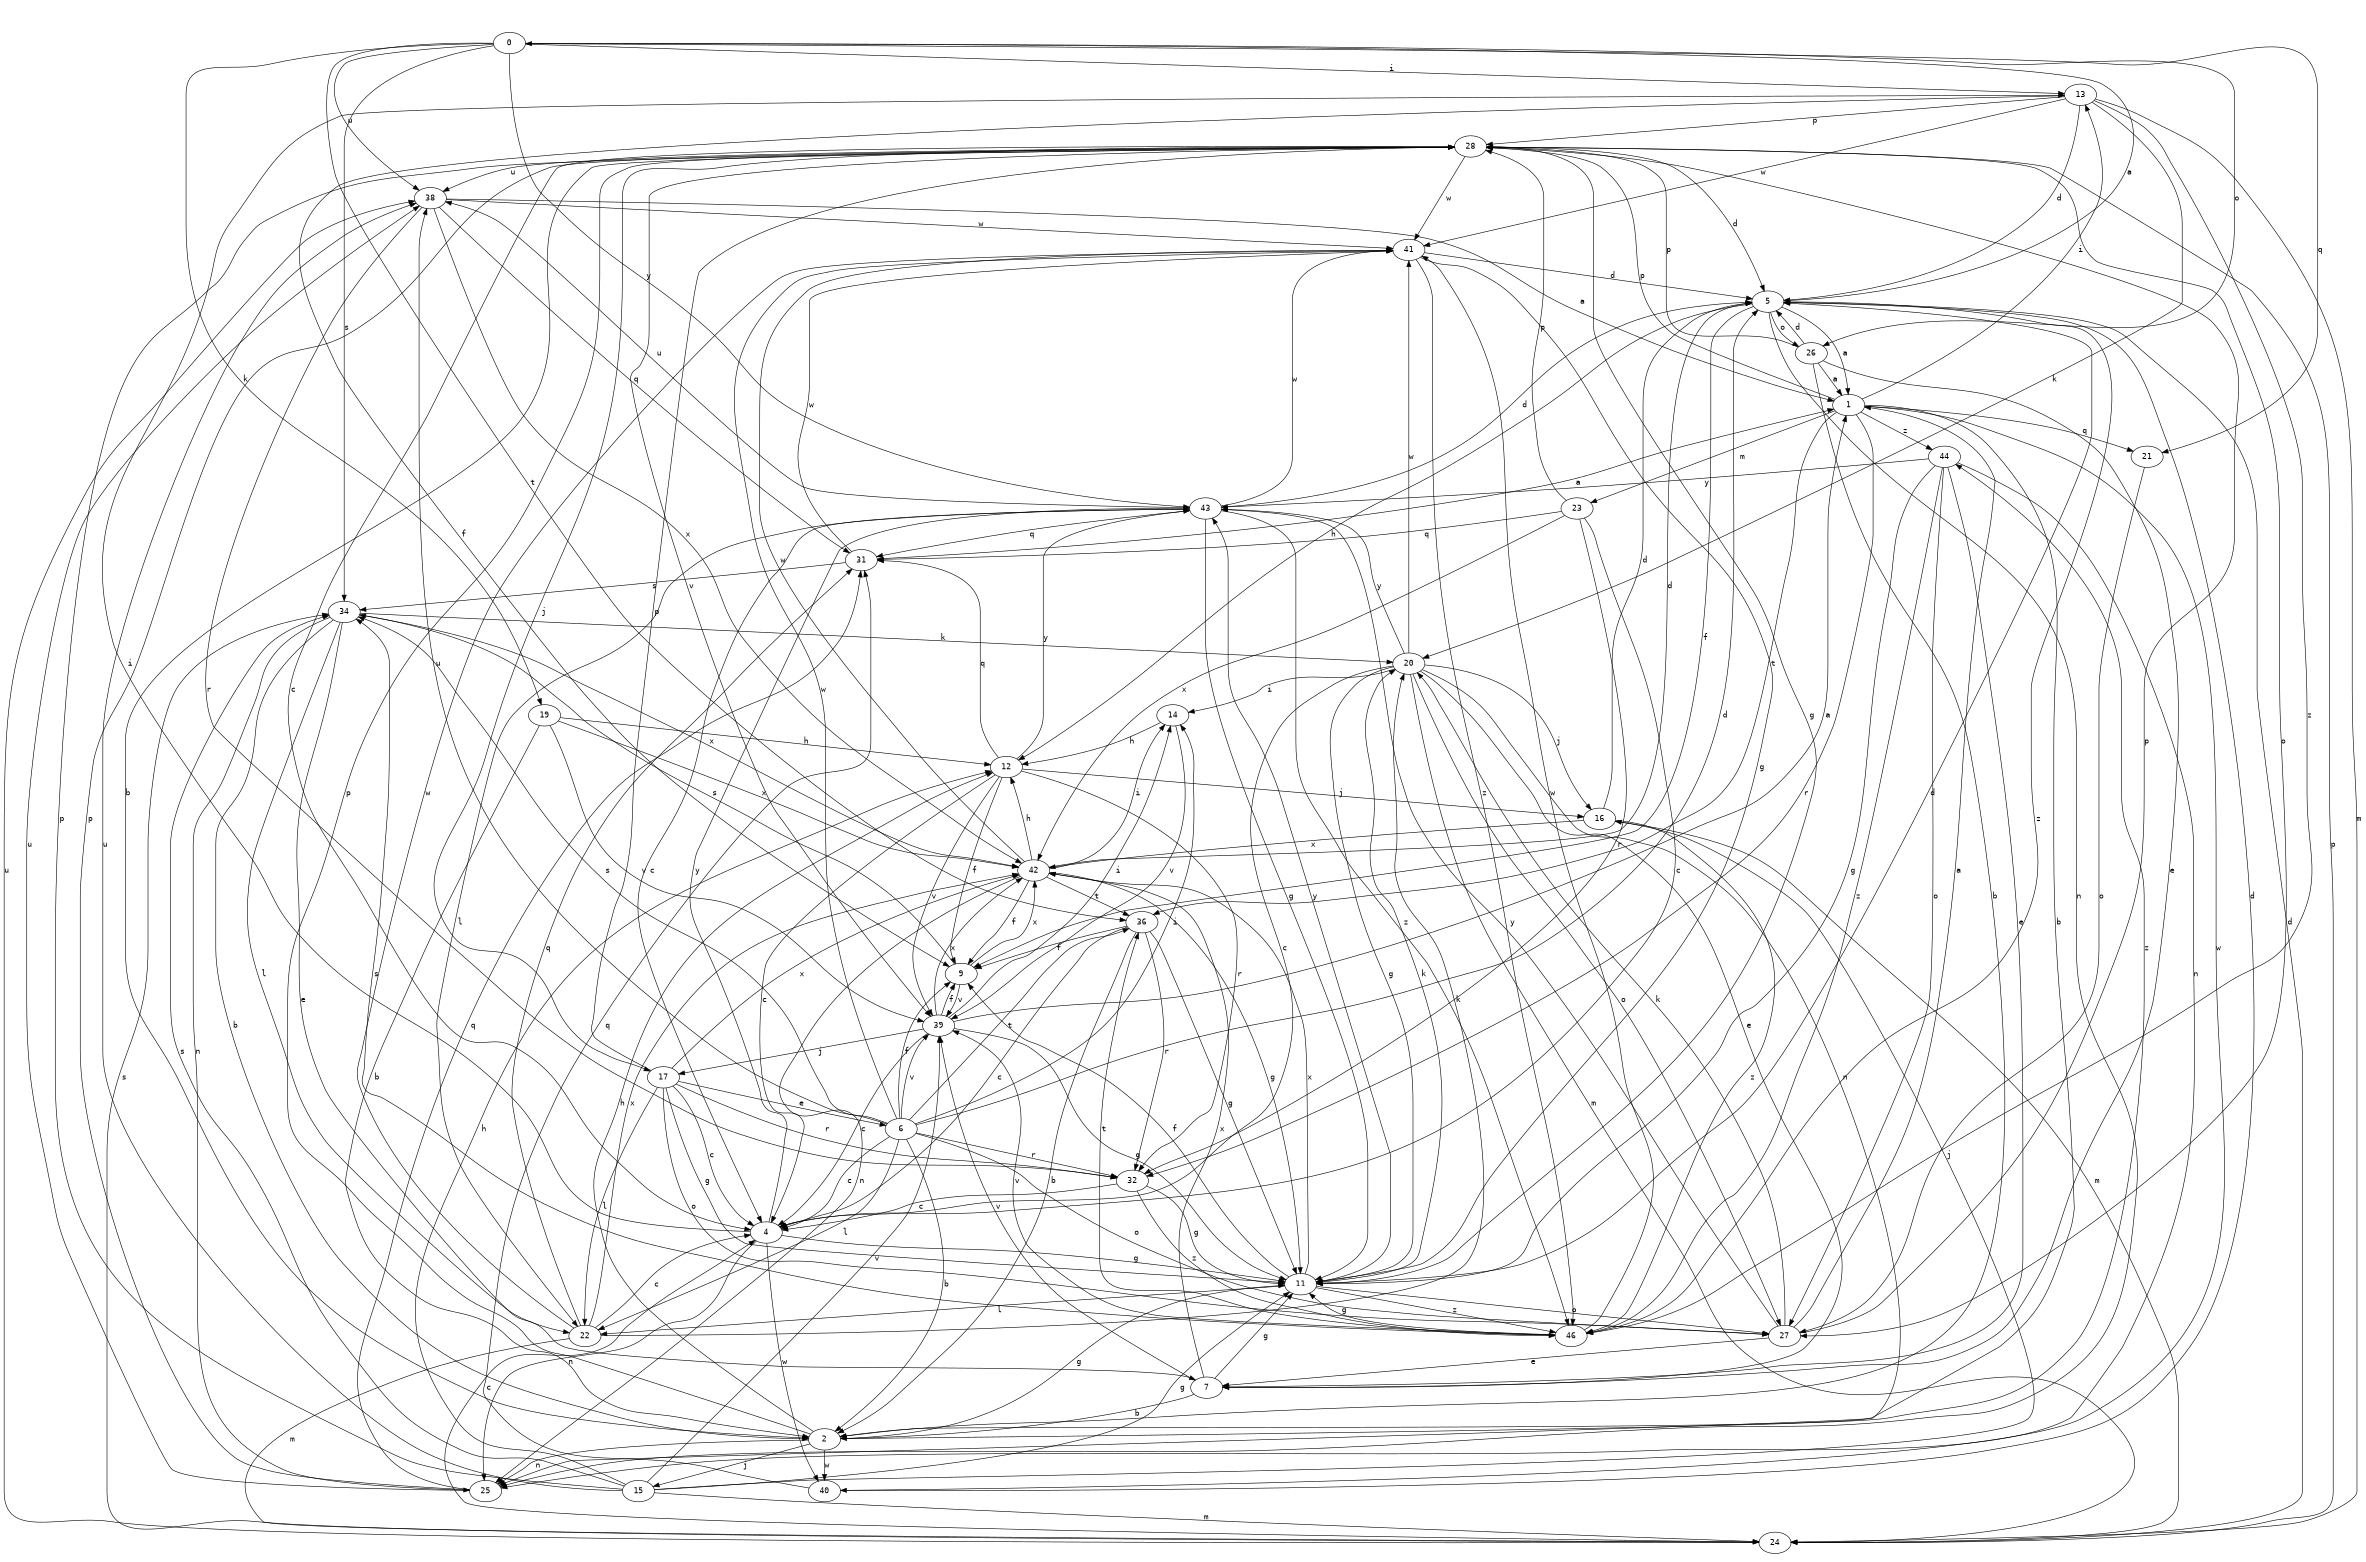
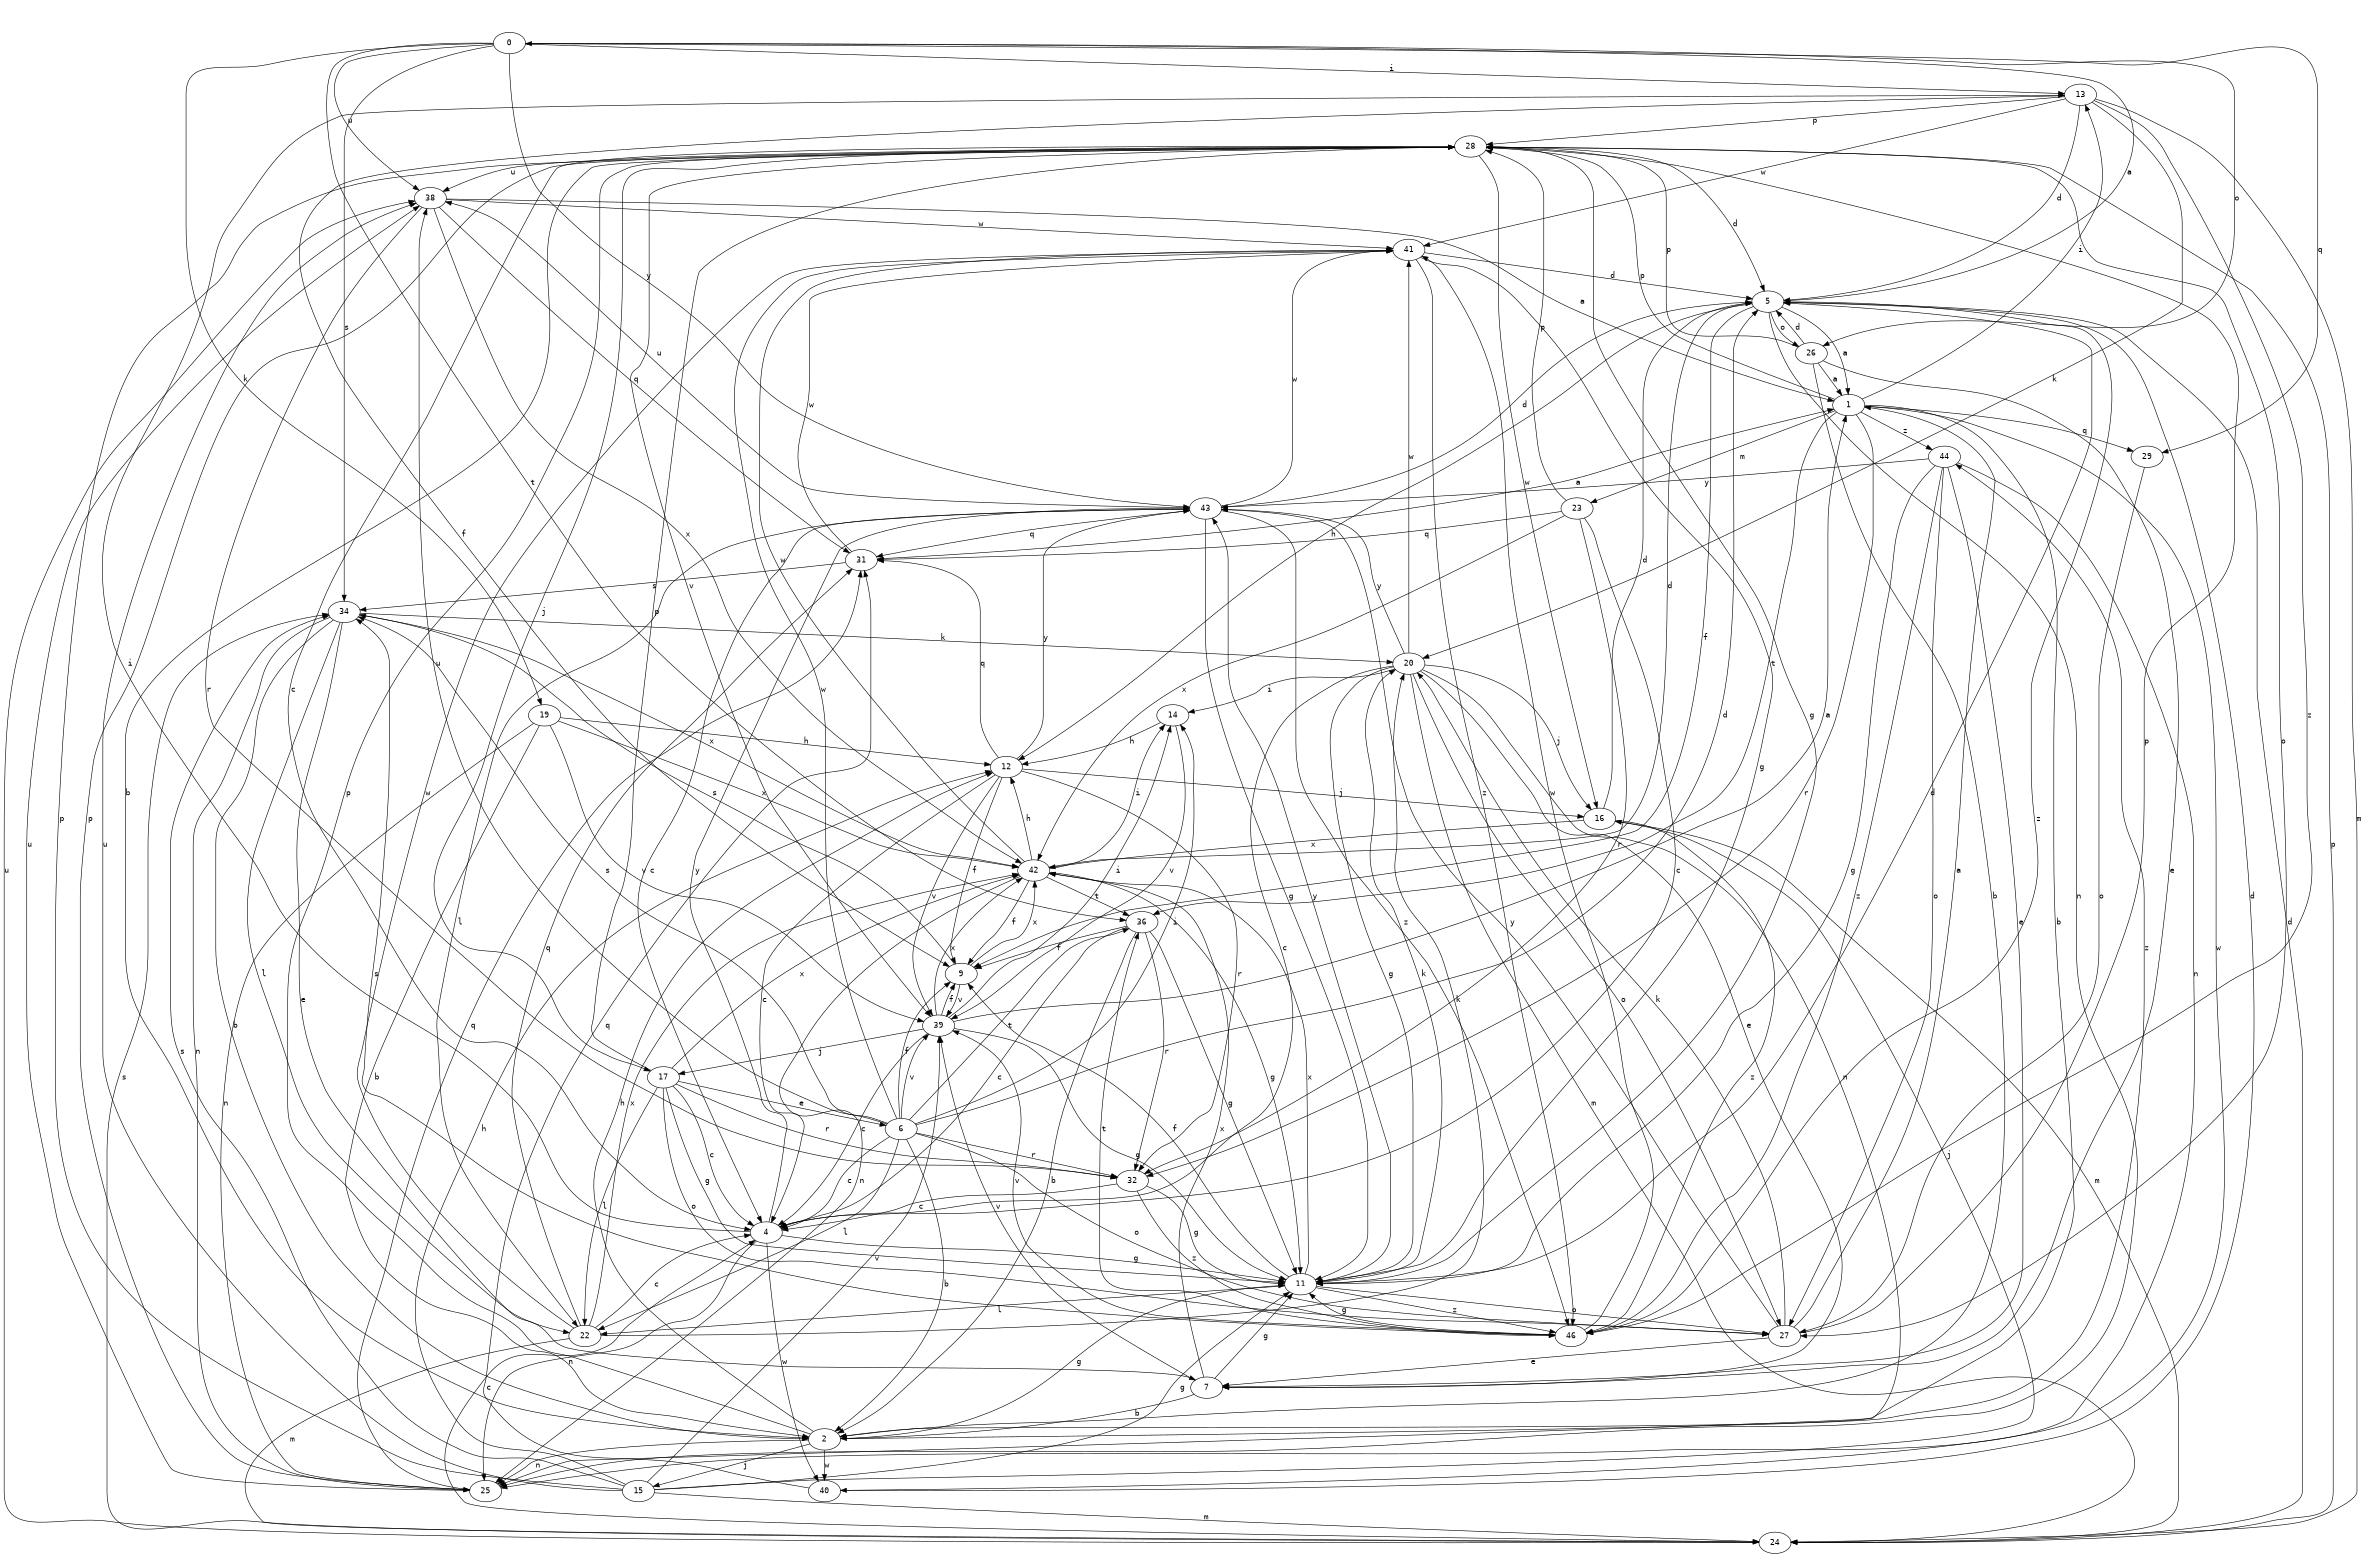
(1441, 196) -> (1523, 479)
(2147, 457) -> (2147, 457)
none -> (223, 1122)
